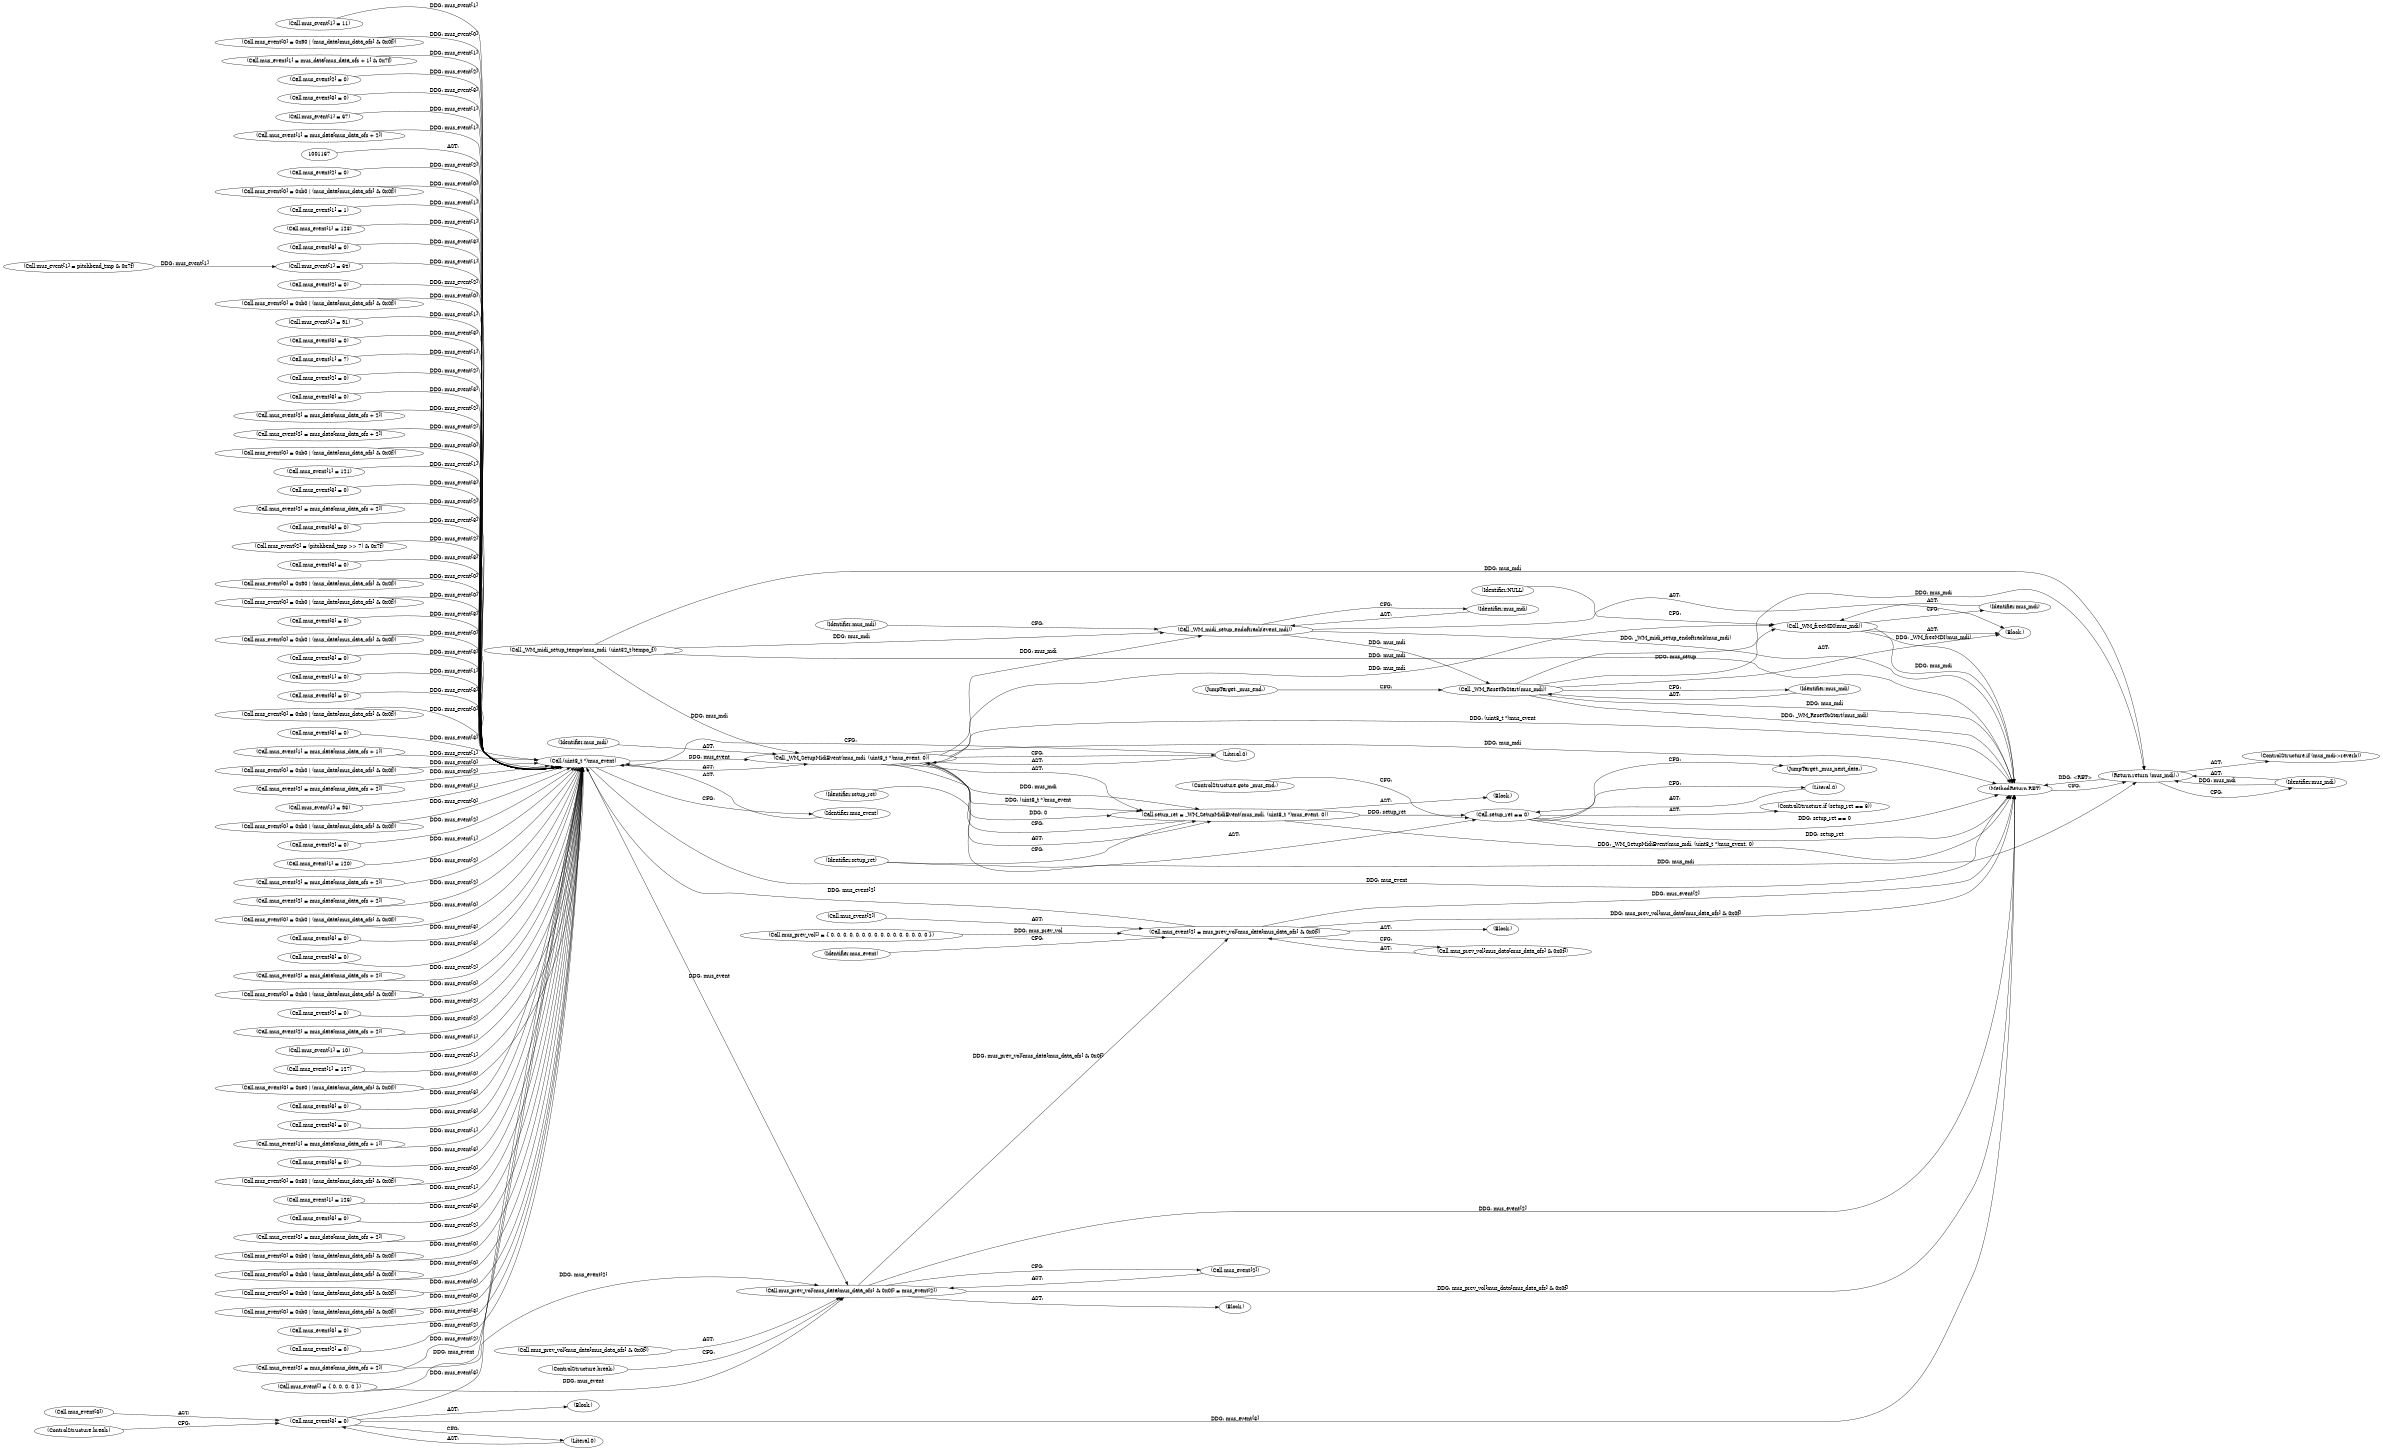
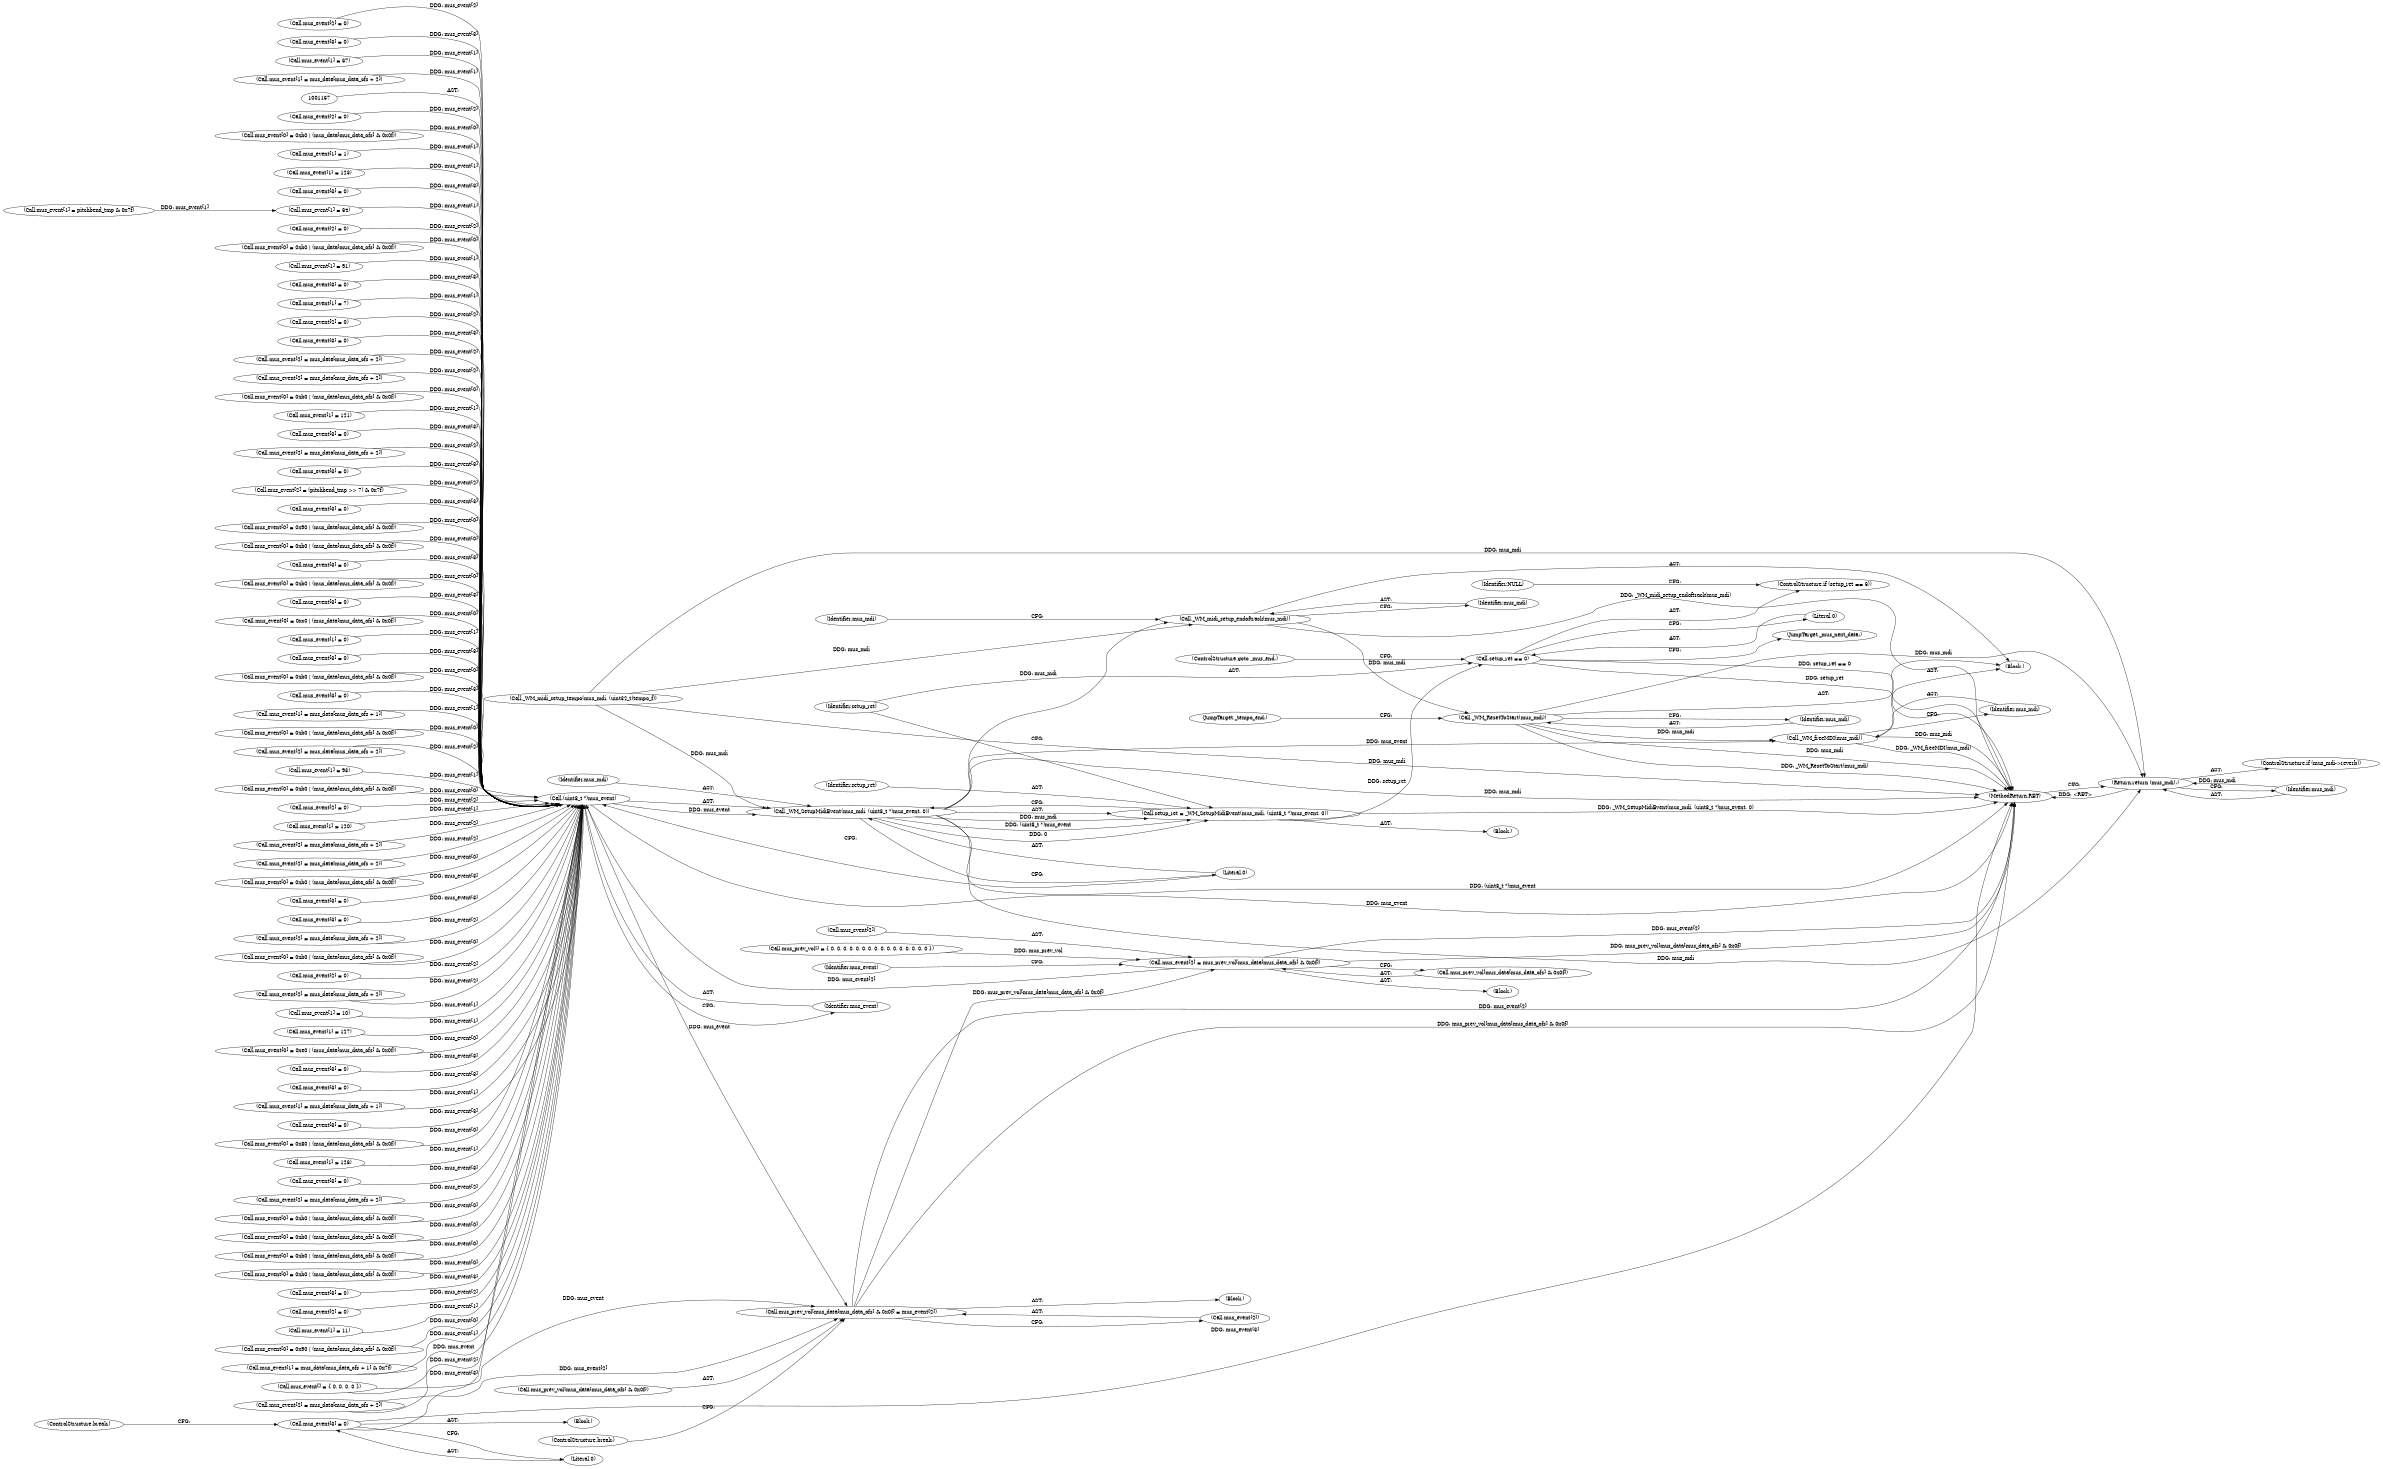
(1642, 619) -> (1645, 585)
none -> (319, 621)
(1235, 630) -> (1235, 619)
(1676, 657) -> (1676, 732)
(1387, 669) -> (1387, 742)
(1235, 690) -> (1235, 718)
(79, 1412) -> none
